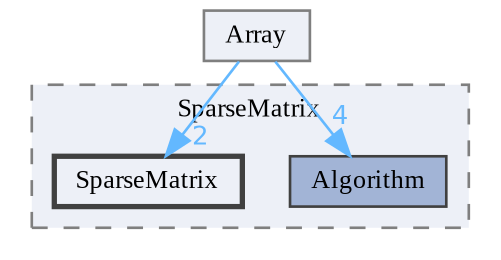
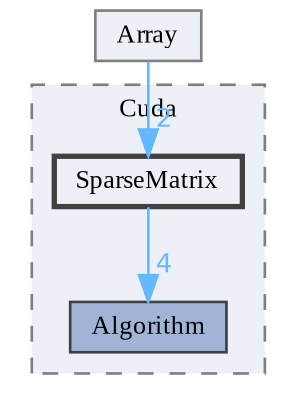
(307, 102) -> (148, 241)
(250, 110) -> (148, 110)
